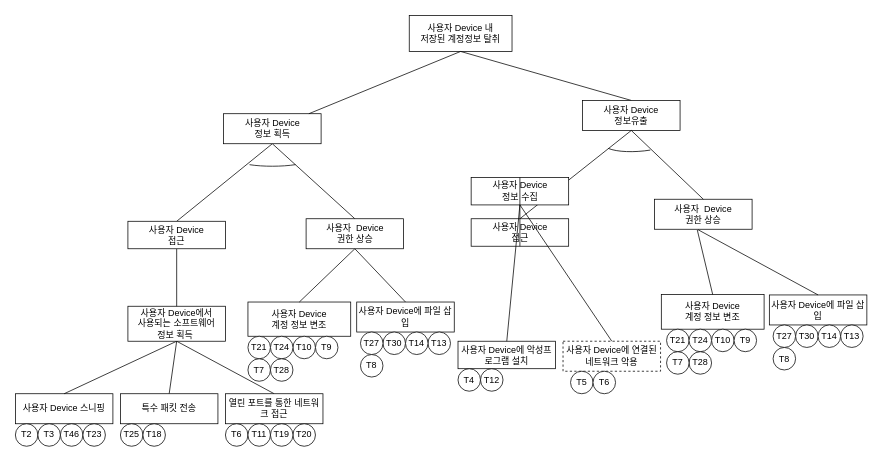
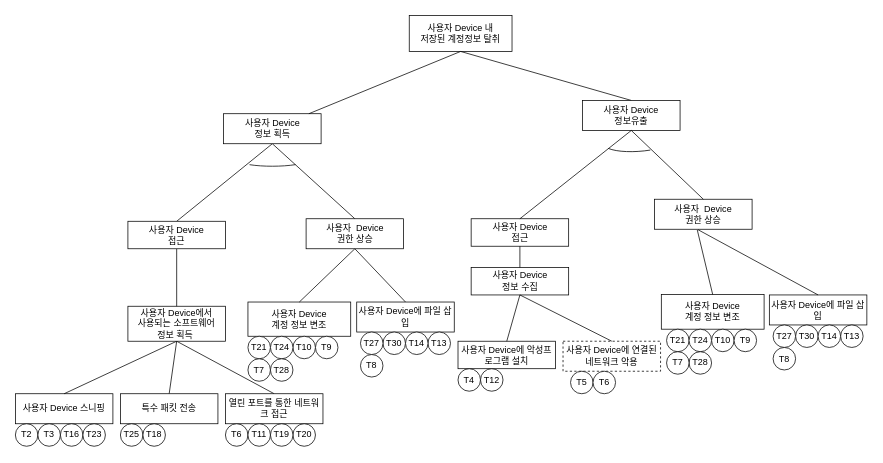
(520, 191) -> (520, 281)
(72, 435) -> (72, 435)
